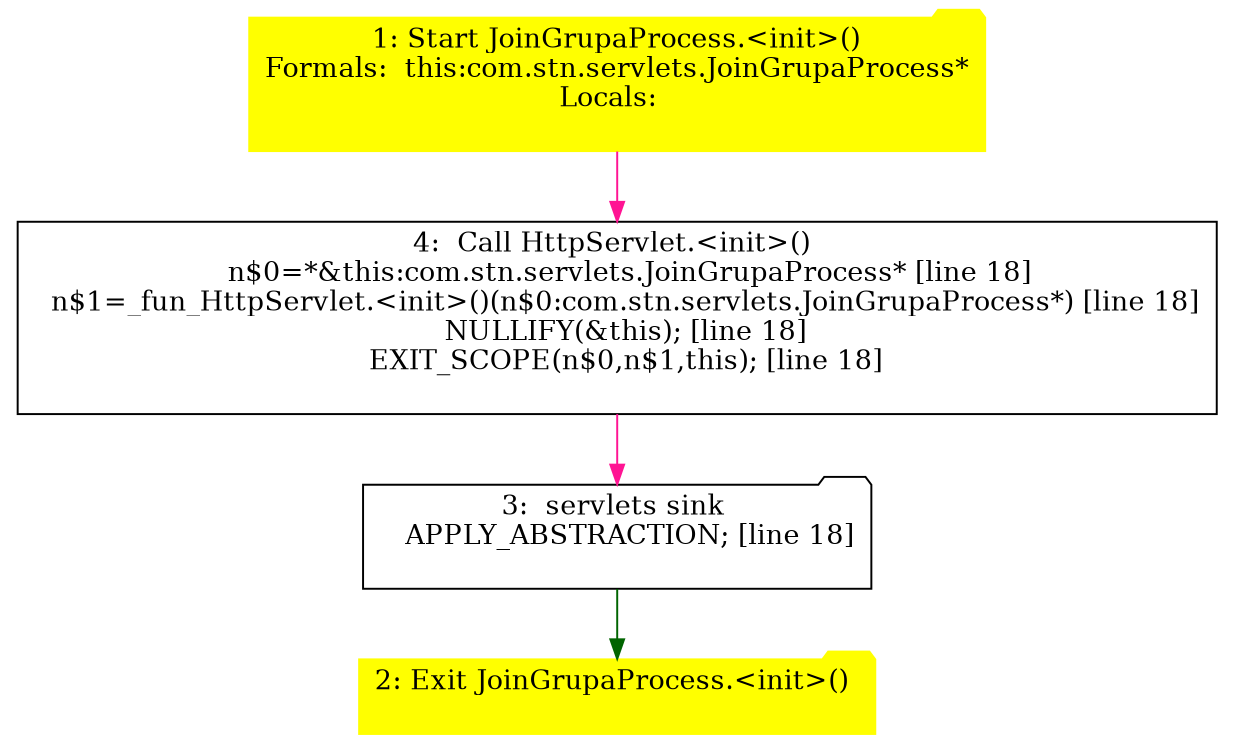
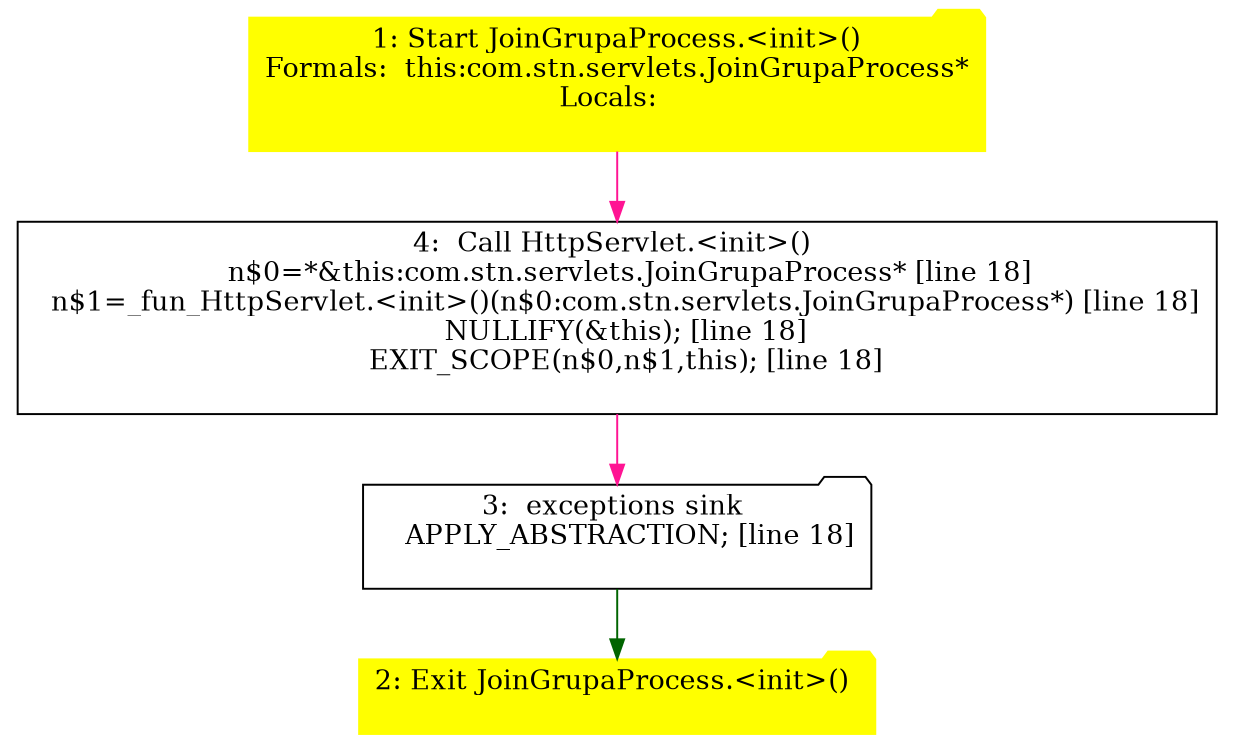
(617, 537) -> (617, 537)
